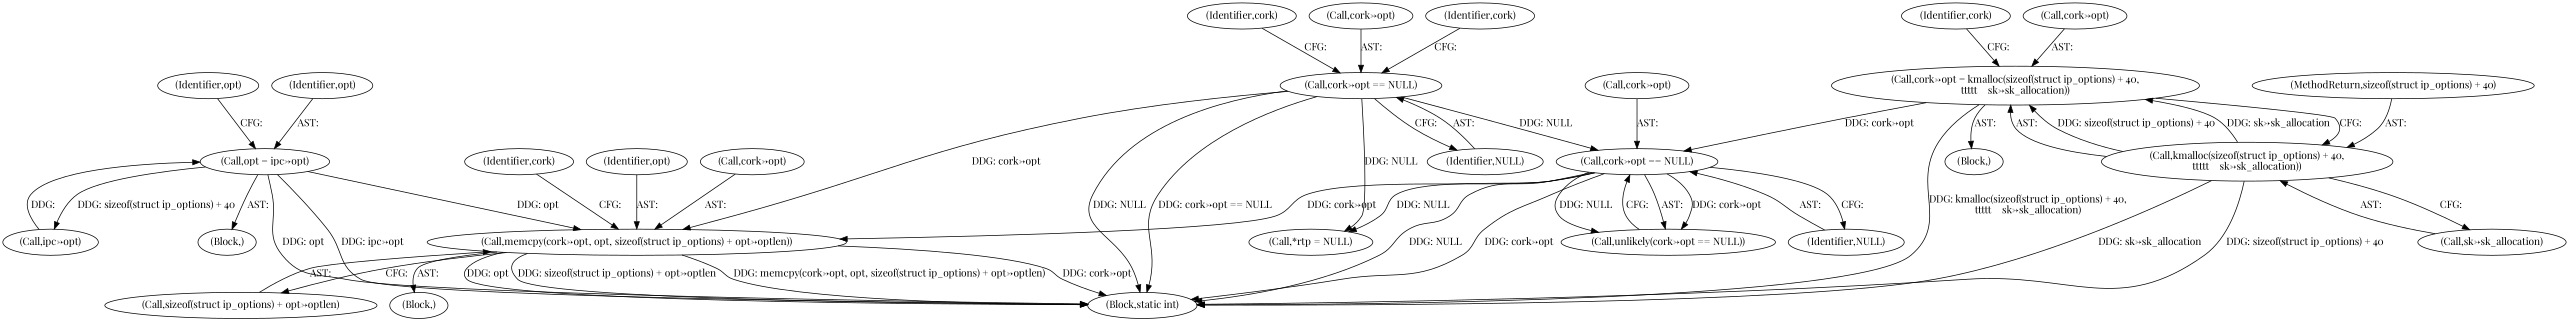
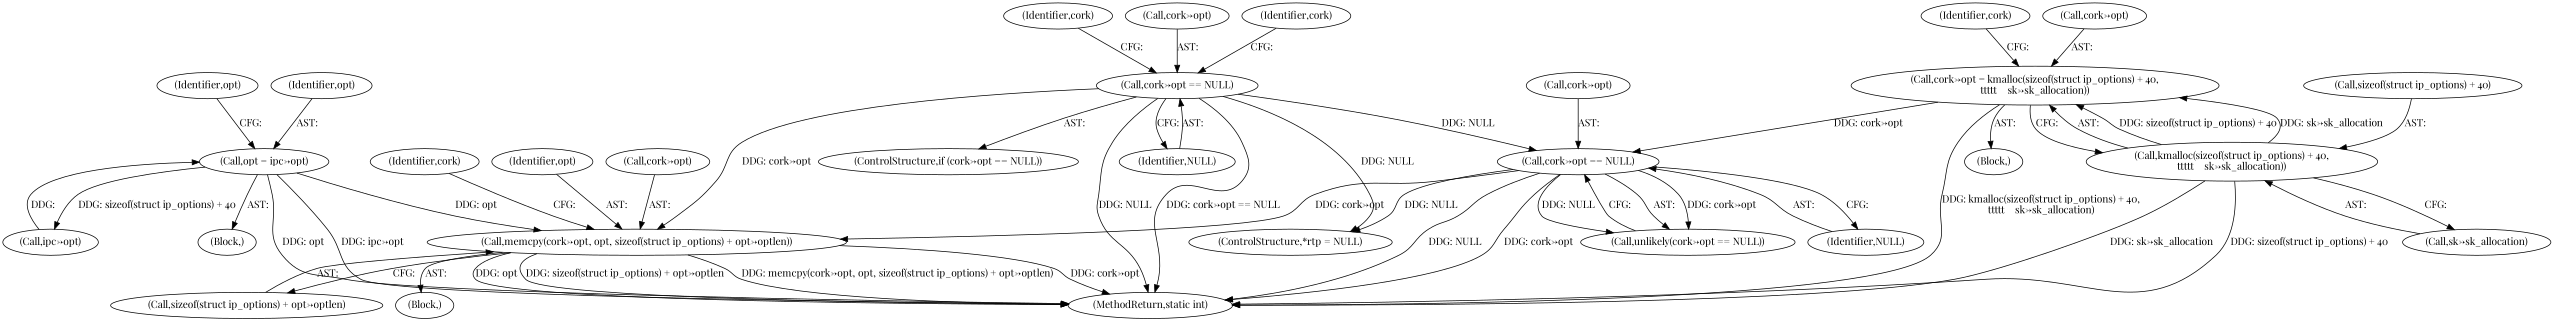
(2393, 86) -> (2413, 86)
none -> (948, 162)
(1311, 242) -> (1291, 242)
(1142, 305) -> (1150, 305)
